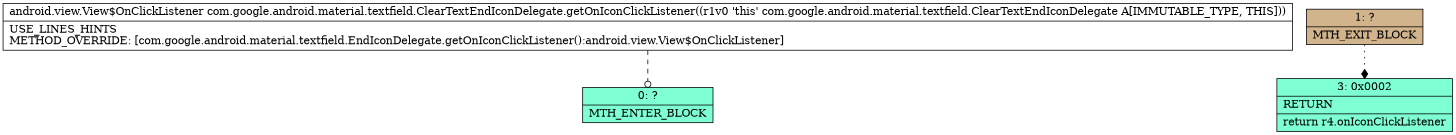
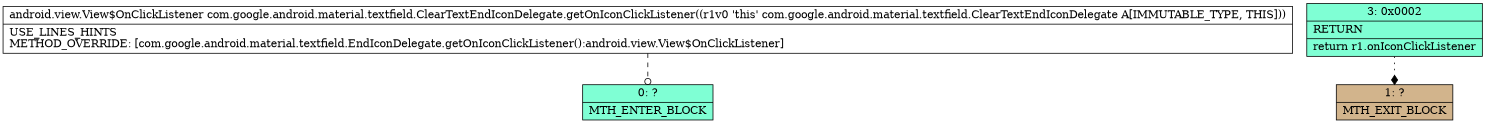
(1365, 57) -> (1395, 66)
(1365, 122) -> (1395, 47)
